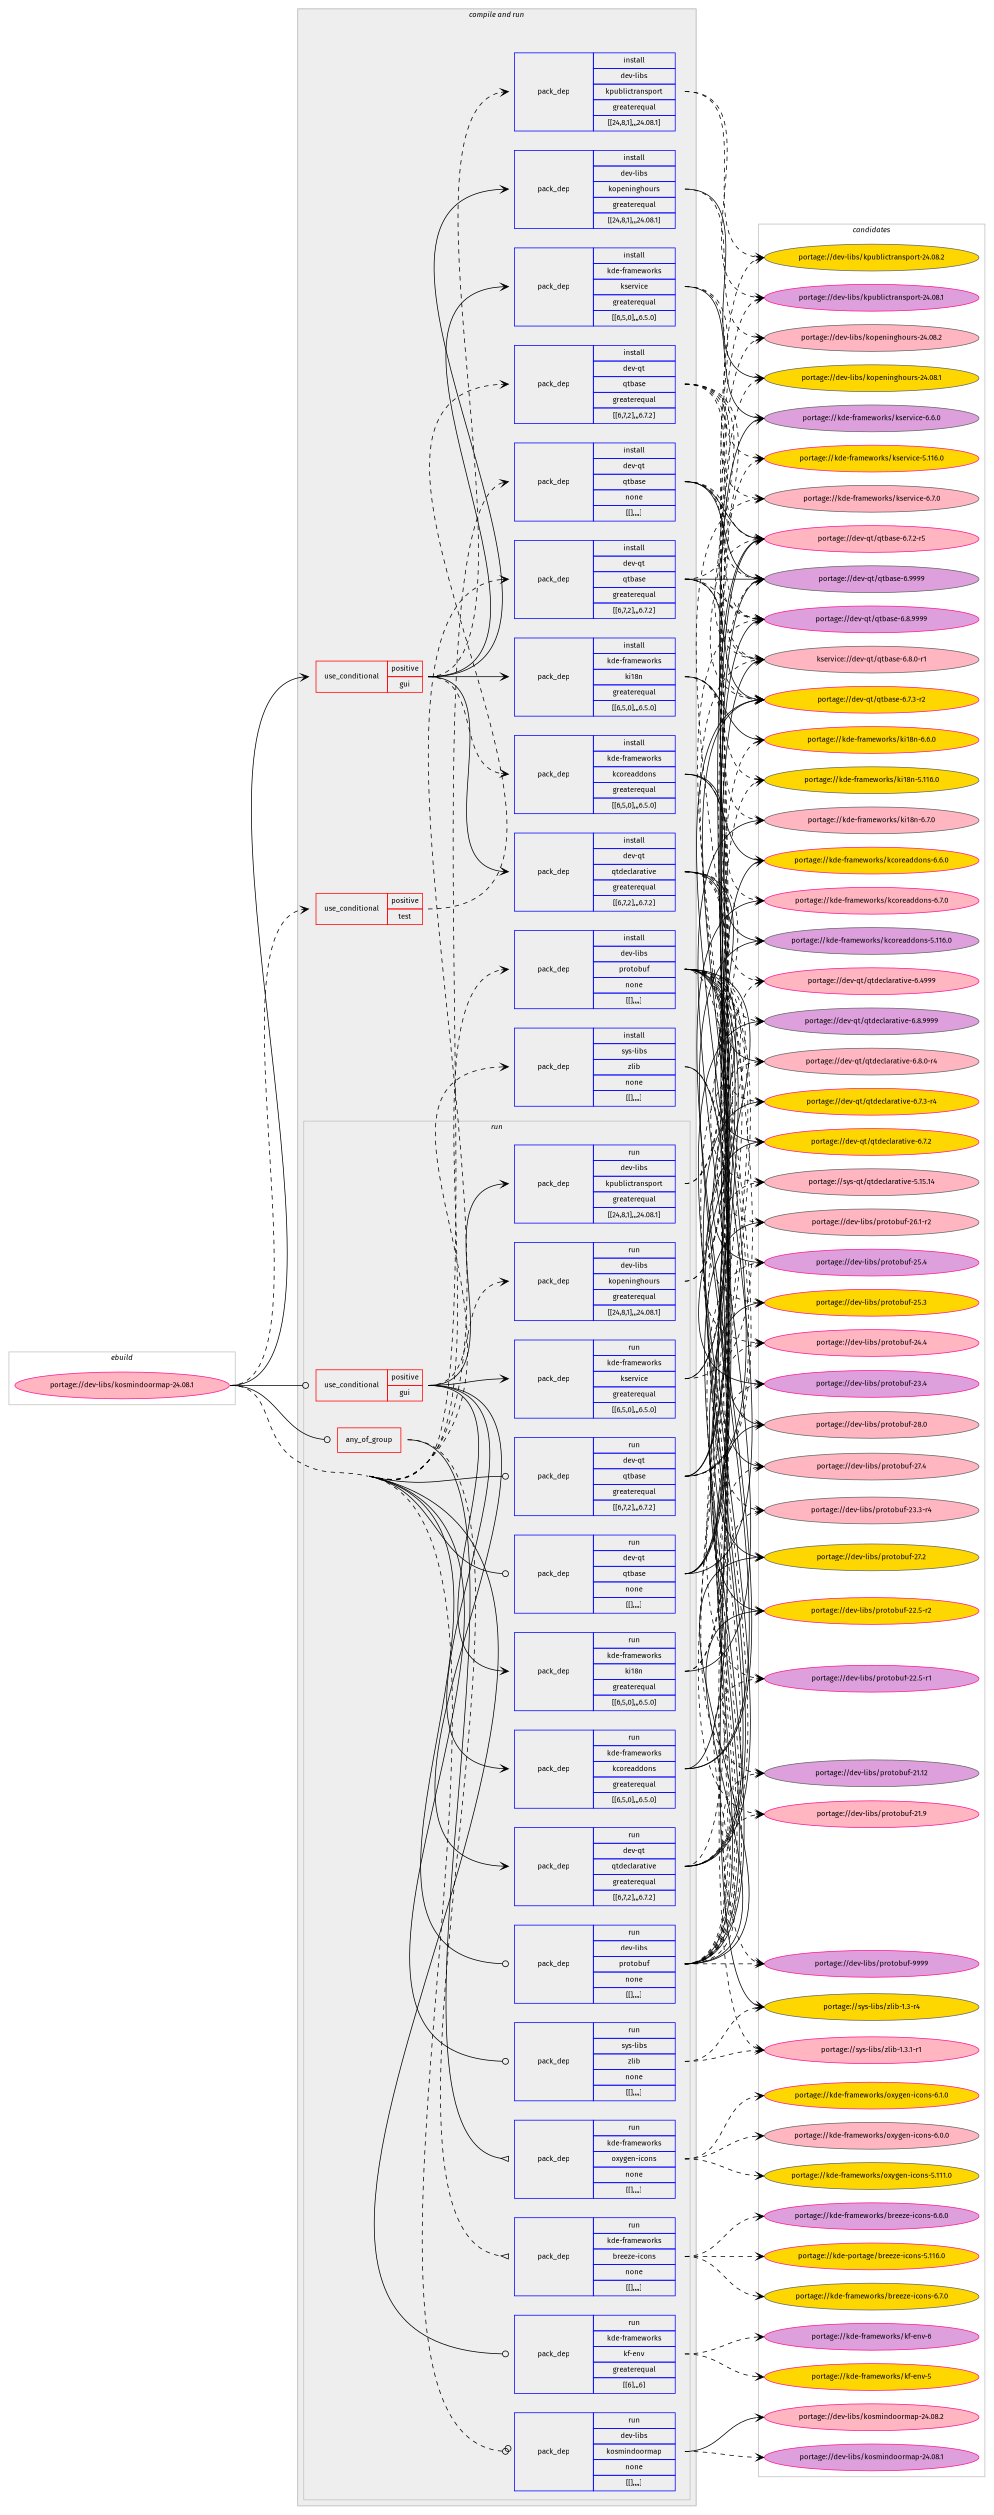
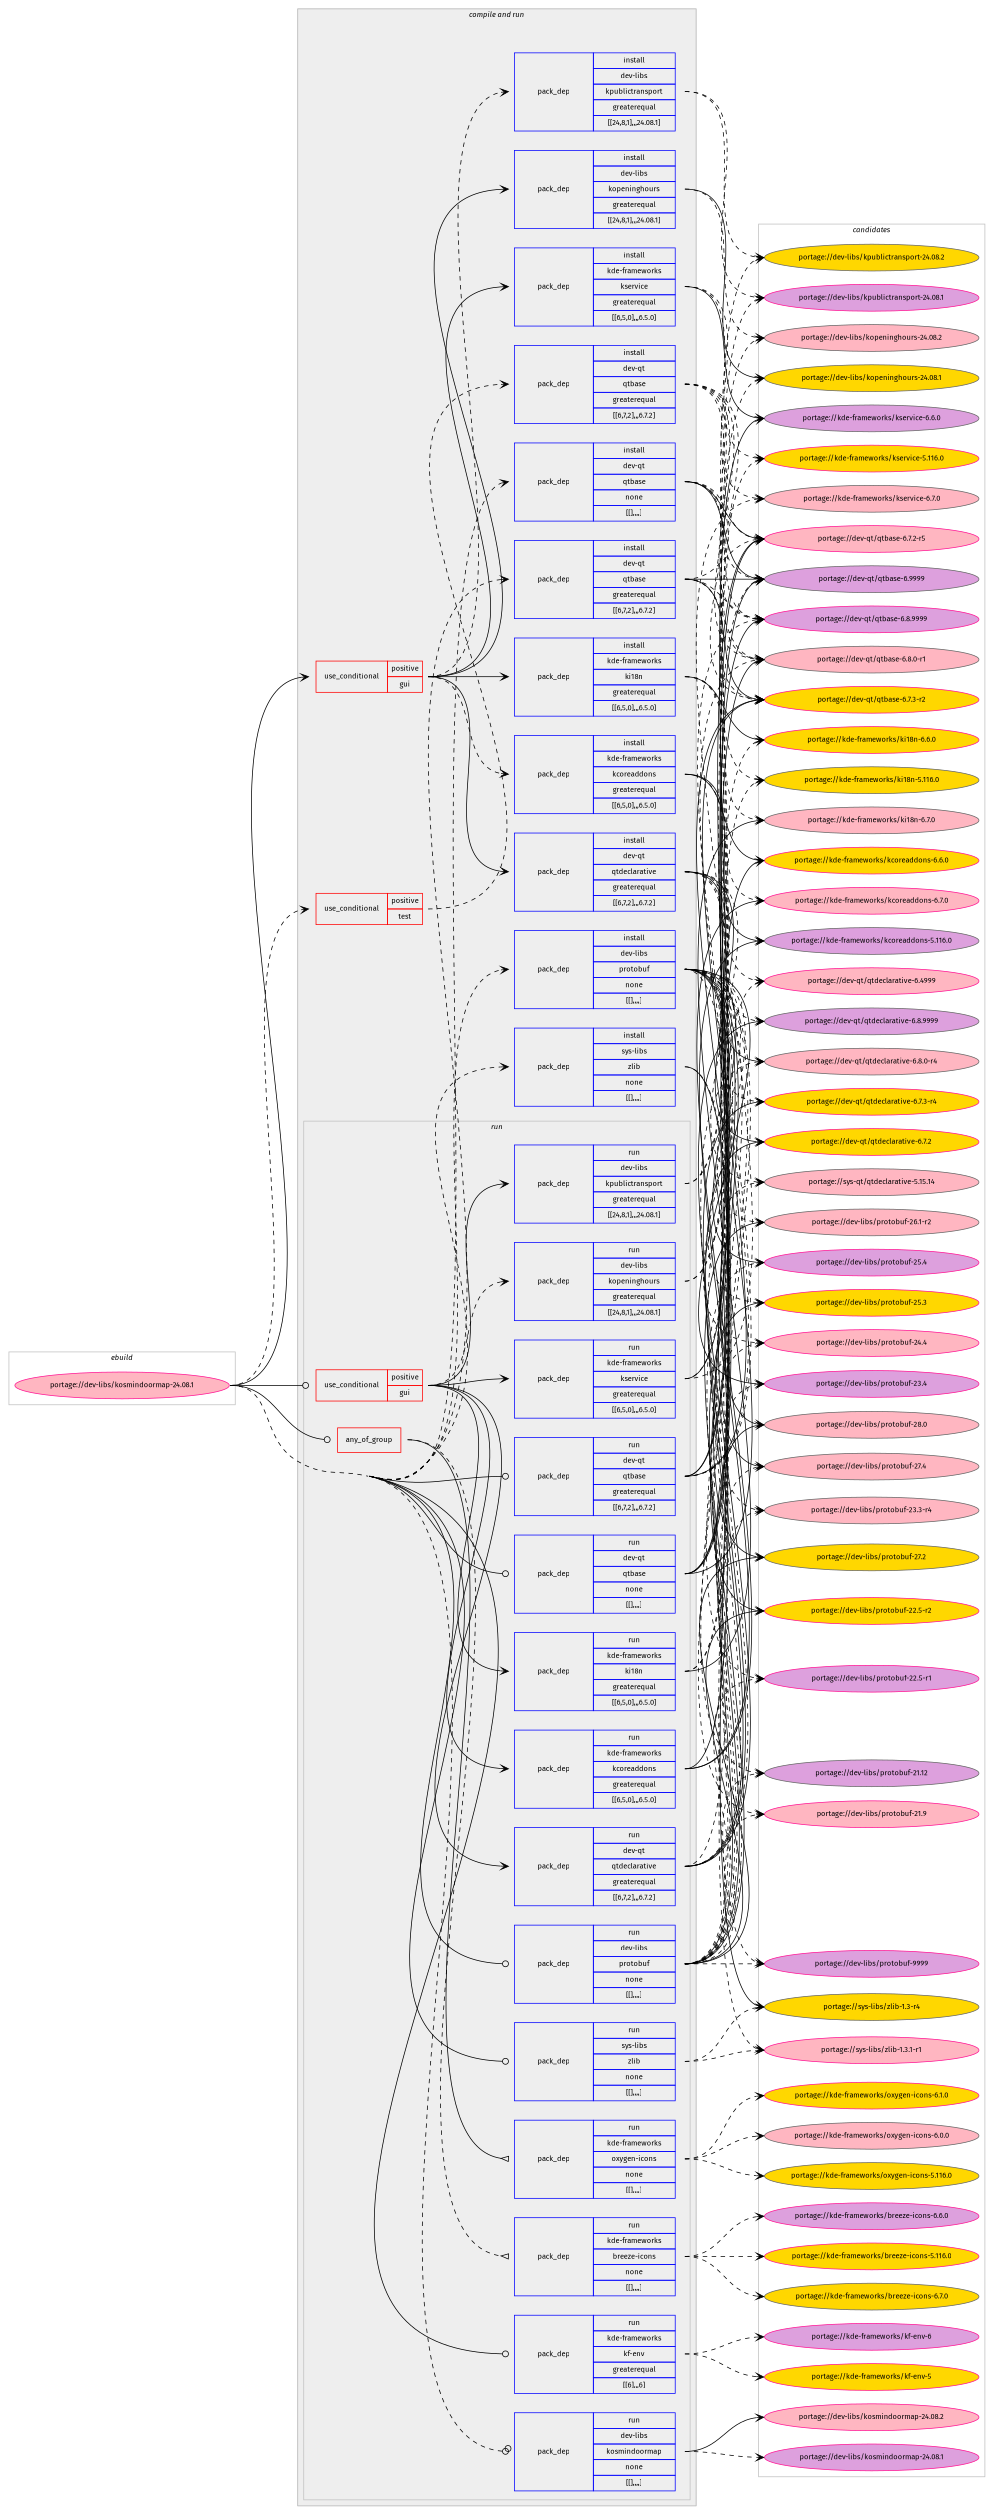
(872, 660) -> (872, 660)
(872, 2176) -> (872, 2176)
(872, 2256) -> (872, 2256)
